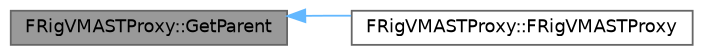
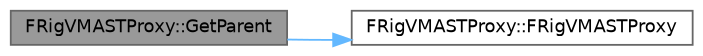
(328, 16) -> (310, 40)
